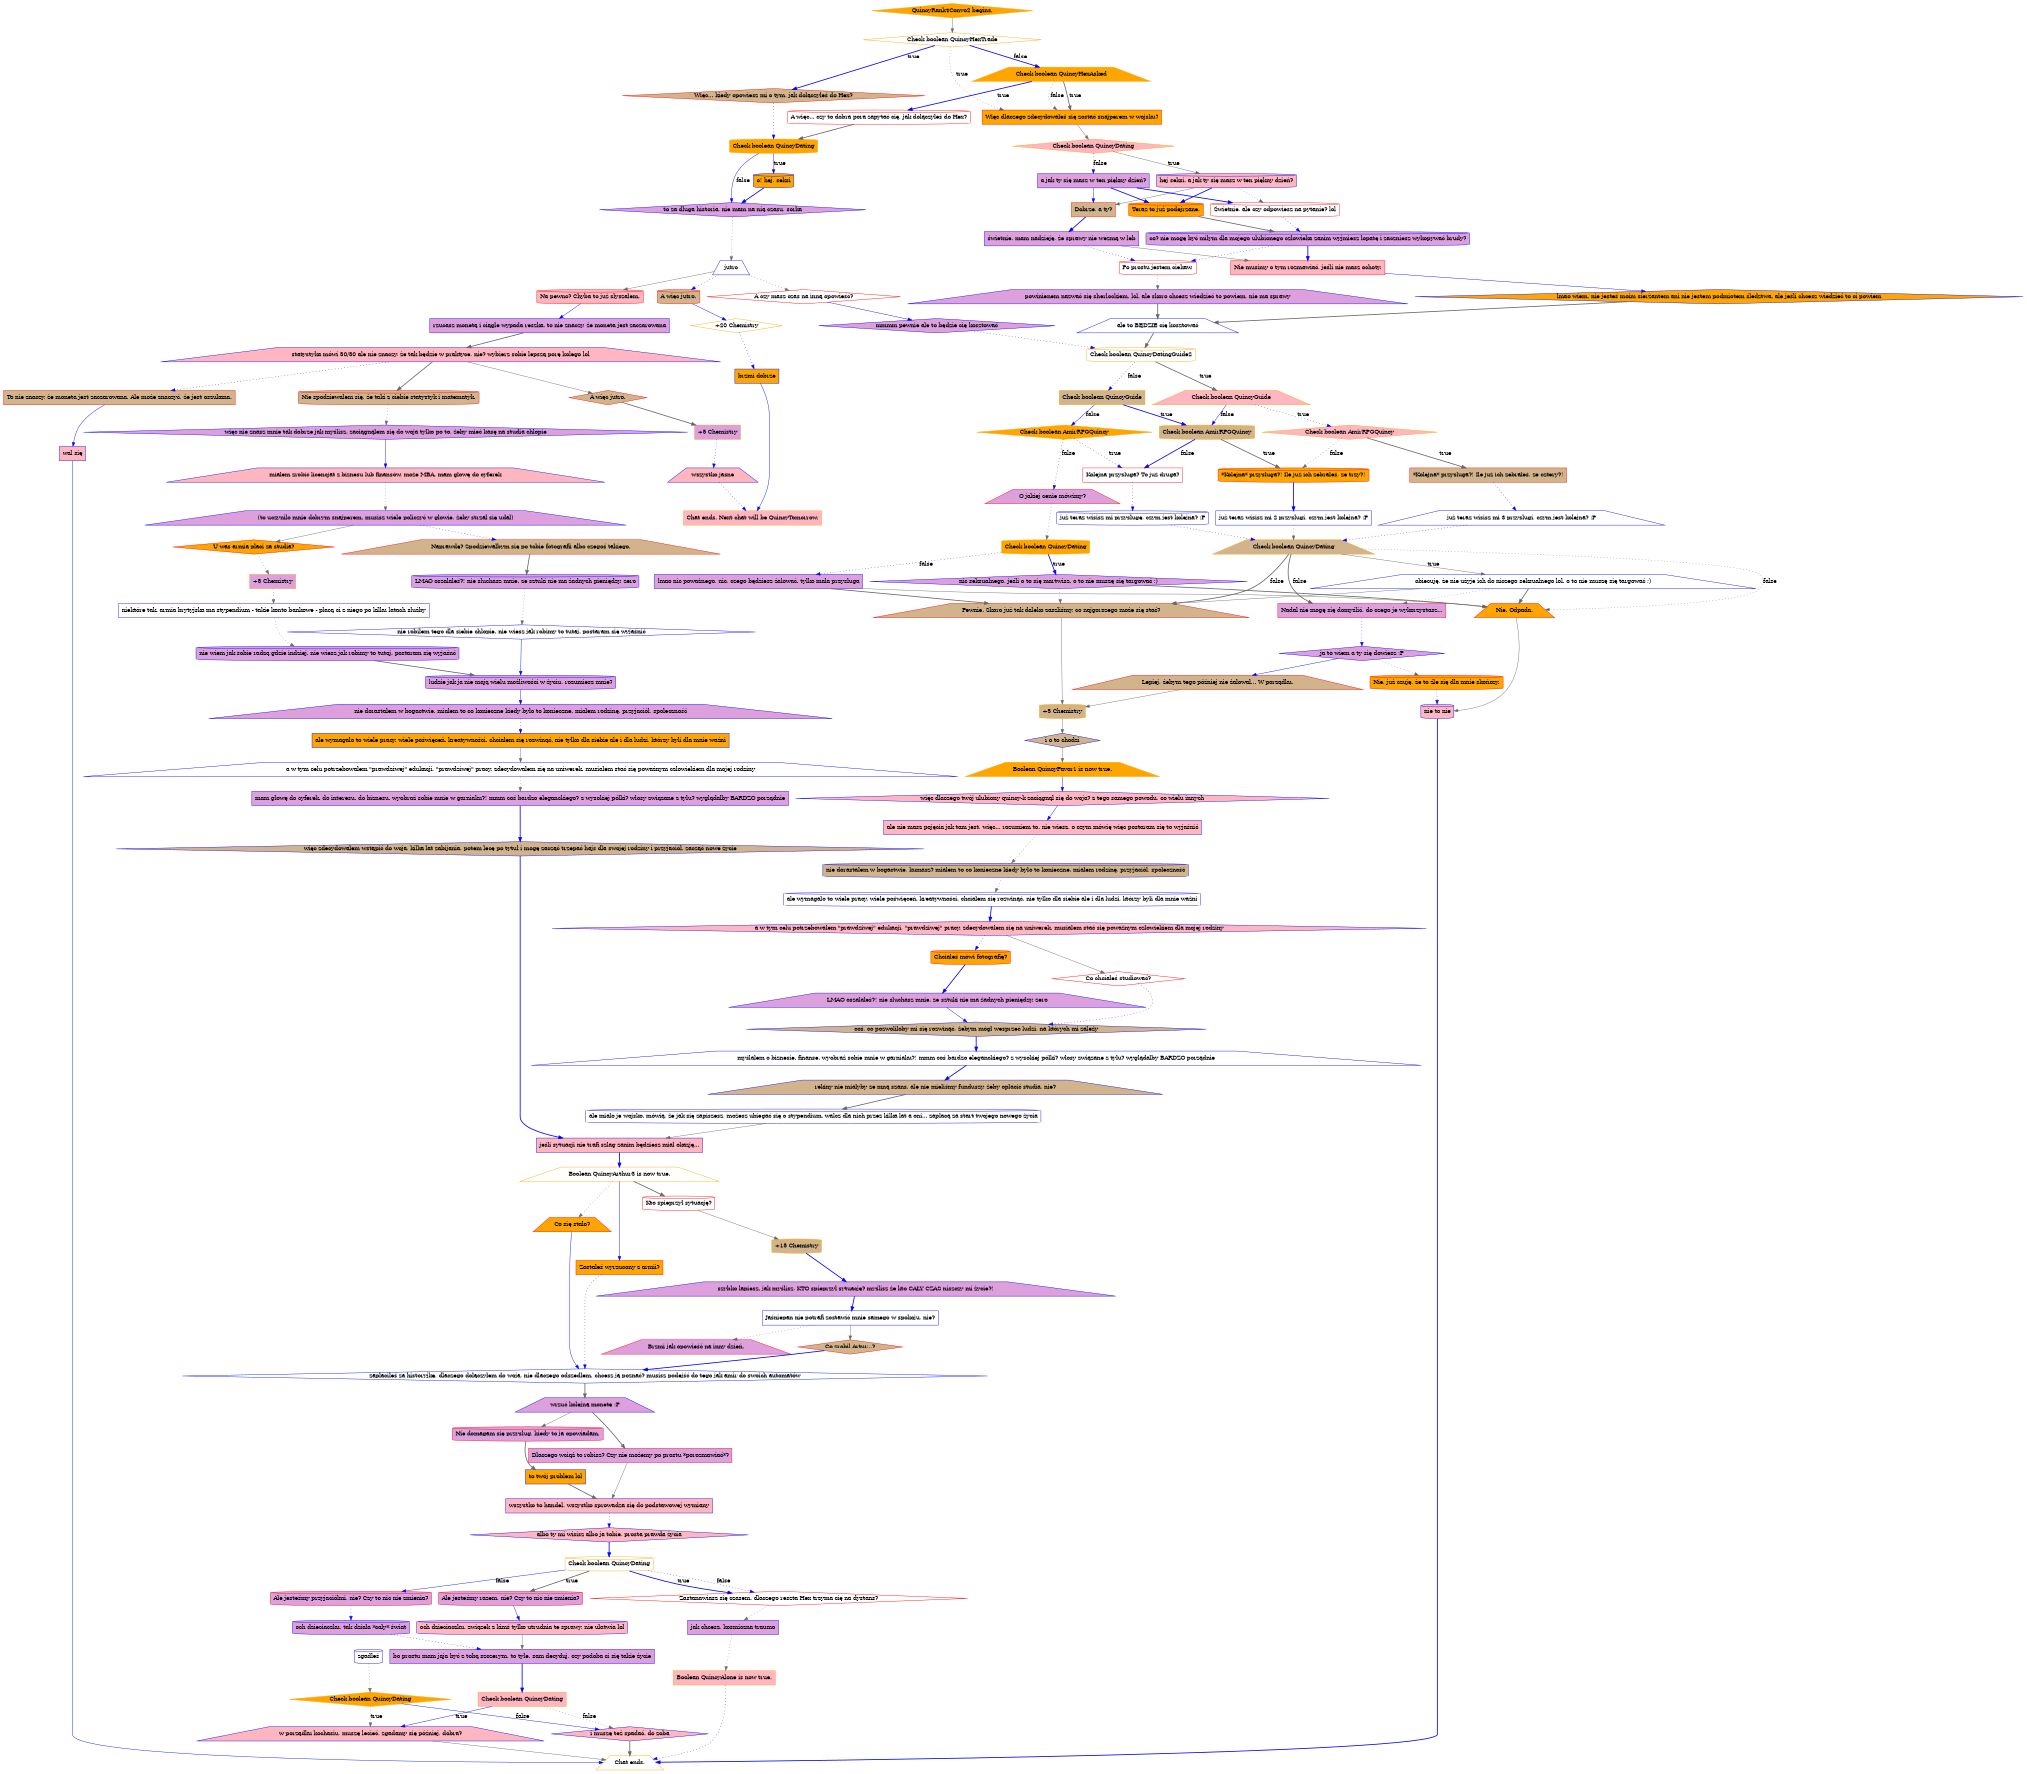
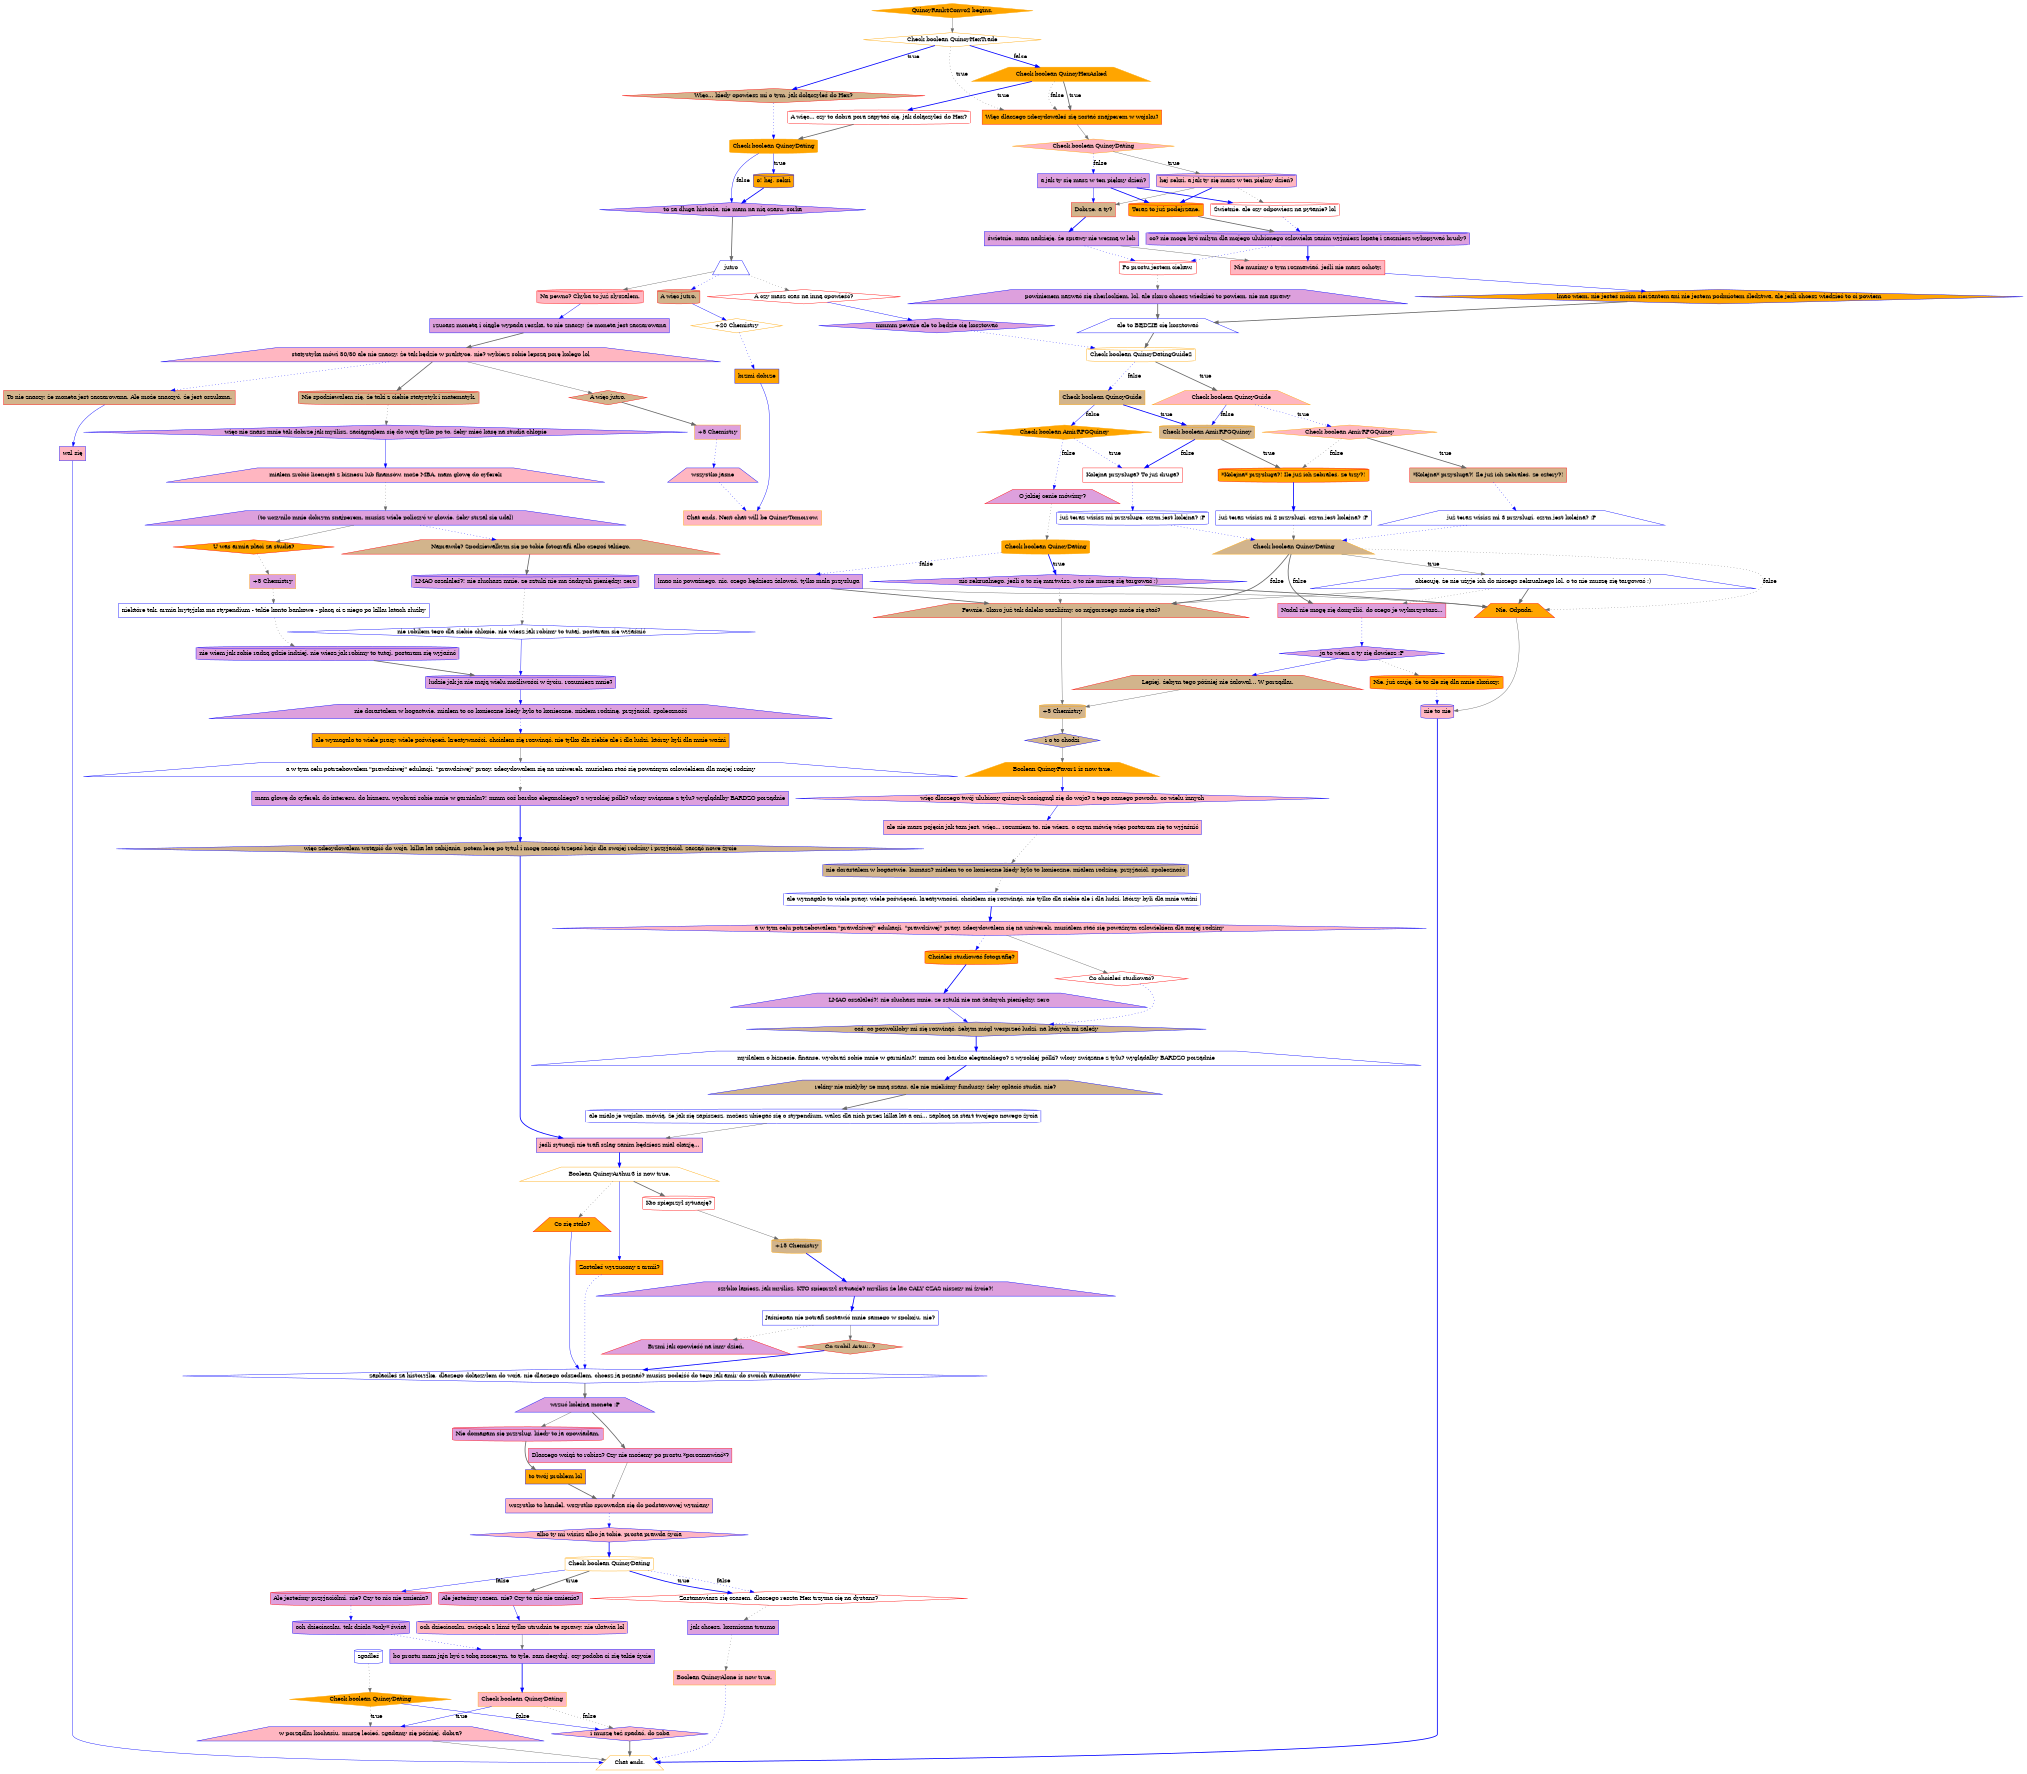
(732, 237) -> (732, 237)
(971, 957) -> (971, 957)
